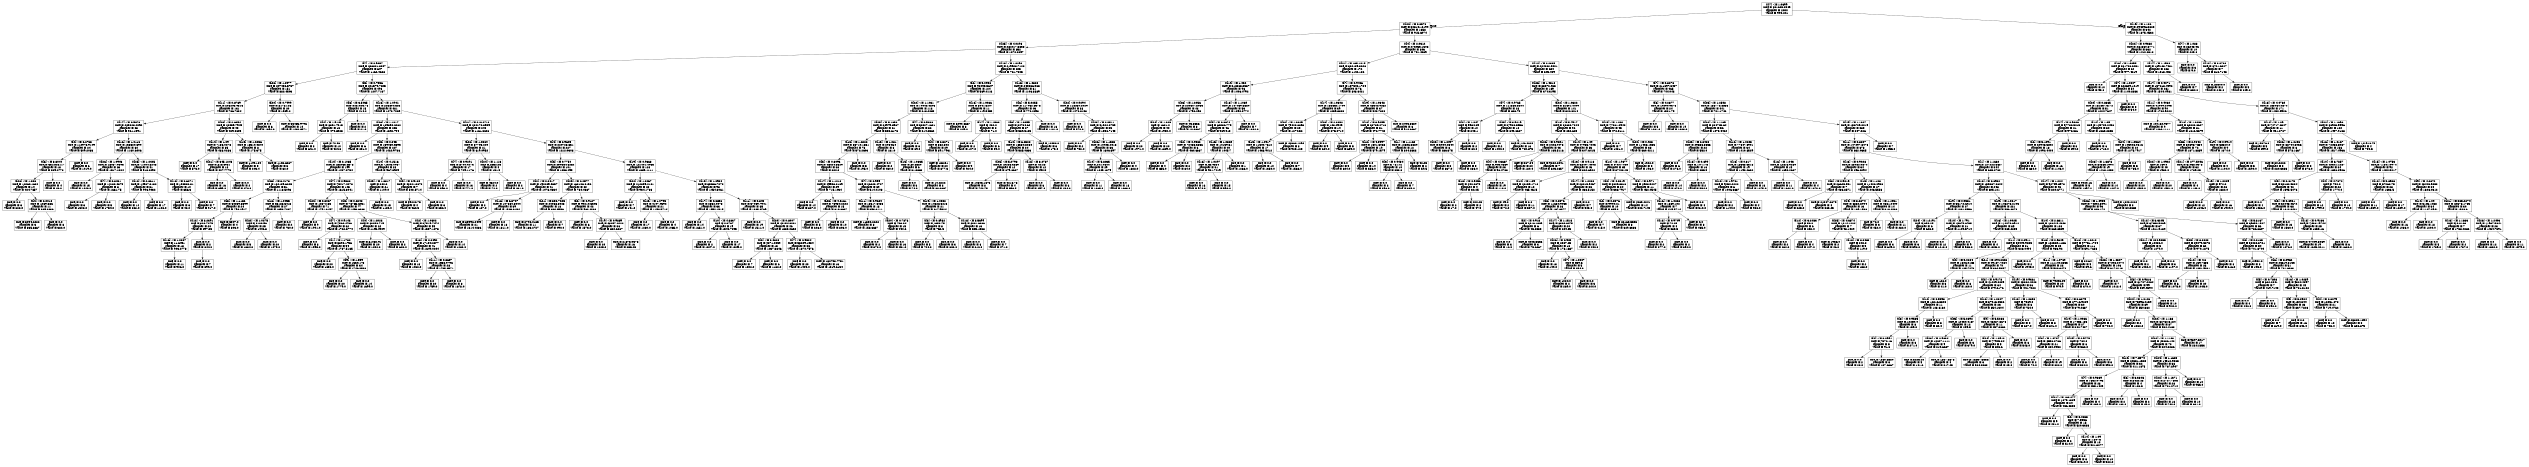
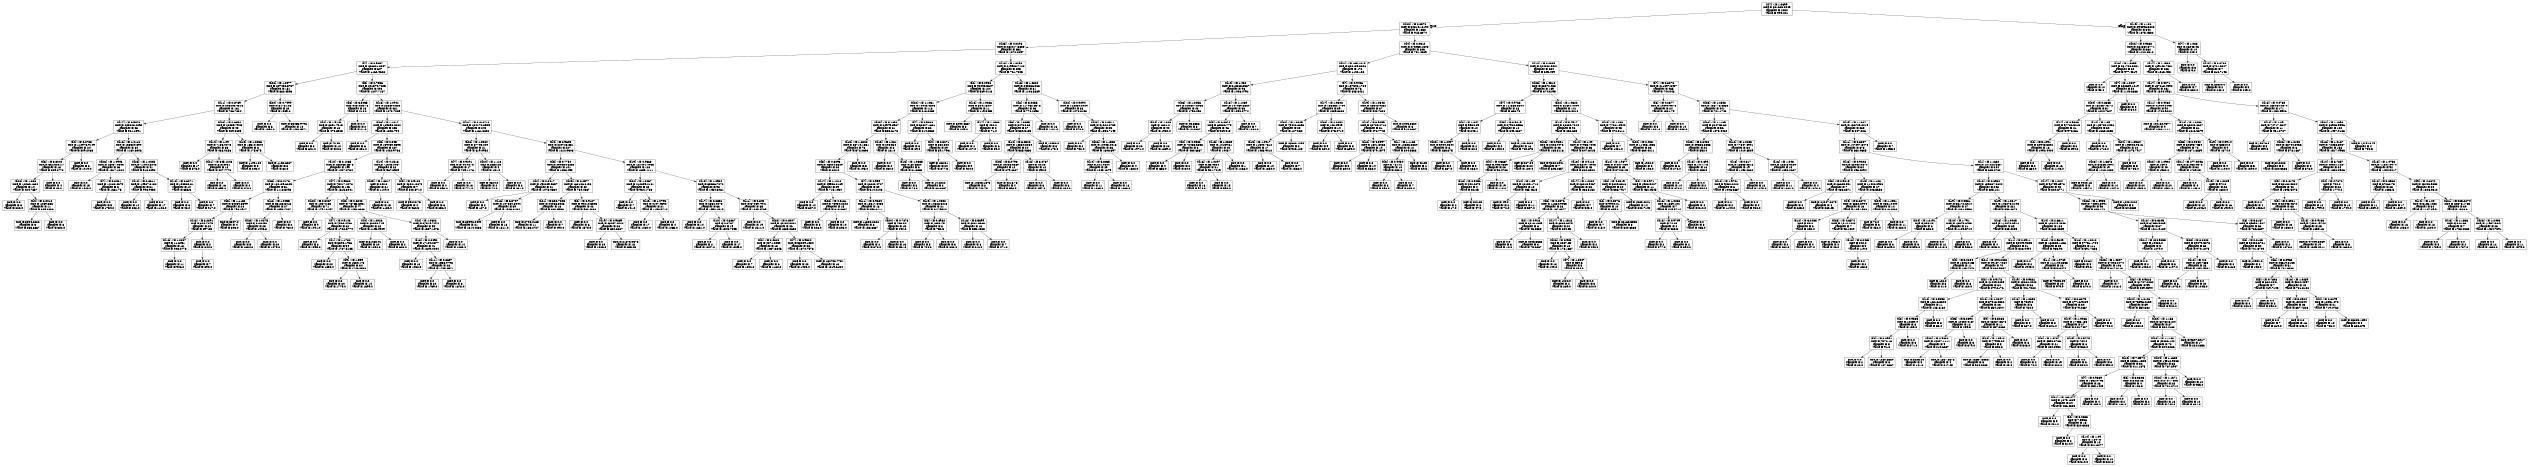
(77, 206) -> none
(1696, 225) -> (1696, 225)
(2084, 431) -> none
